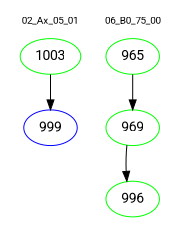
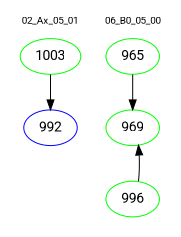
(133, 21) -> (133, 21)
(51, 128) -> (51, 128)
(126, 158) -> (139, 168)
